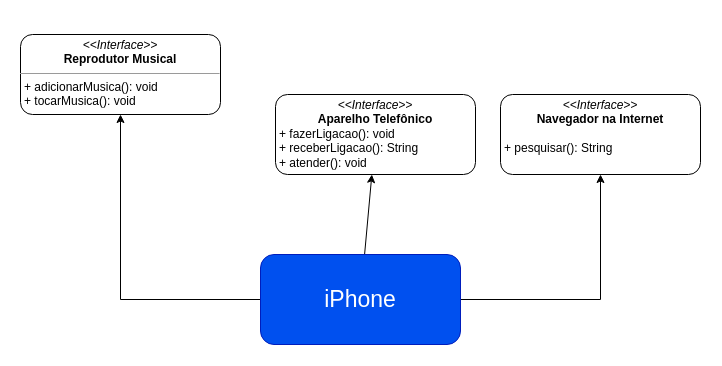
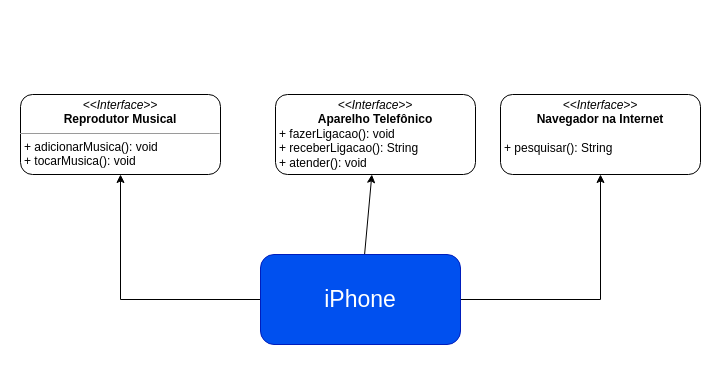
(121, 75) -> (121, 135)
(201, 195) -> (261, 75)
